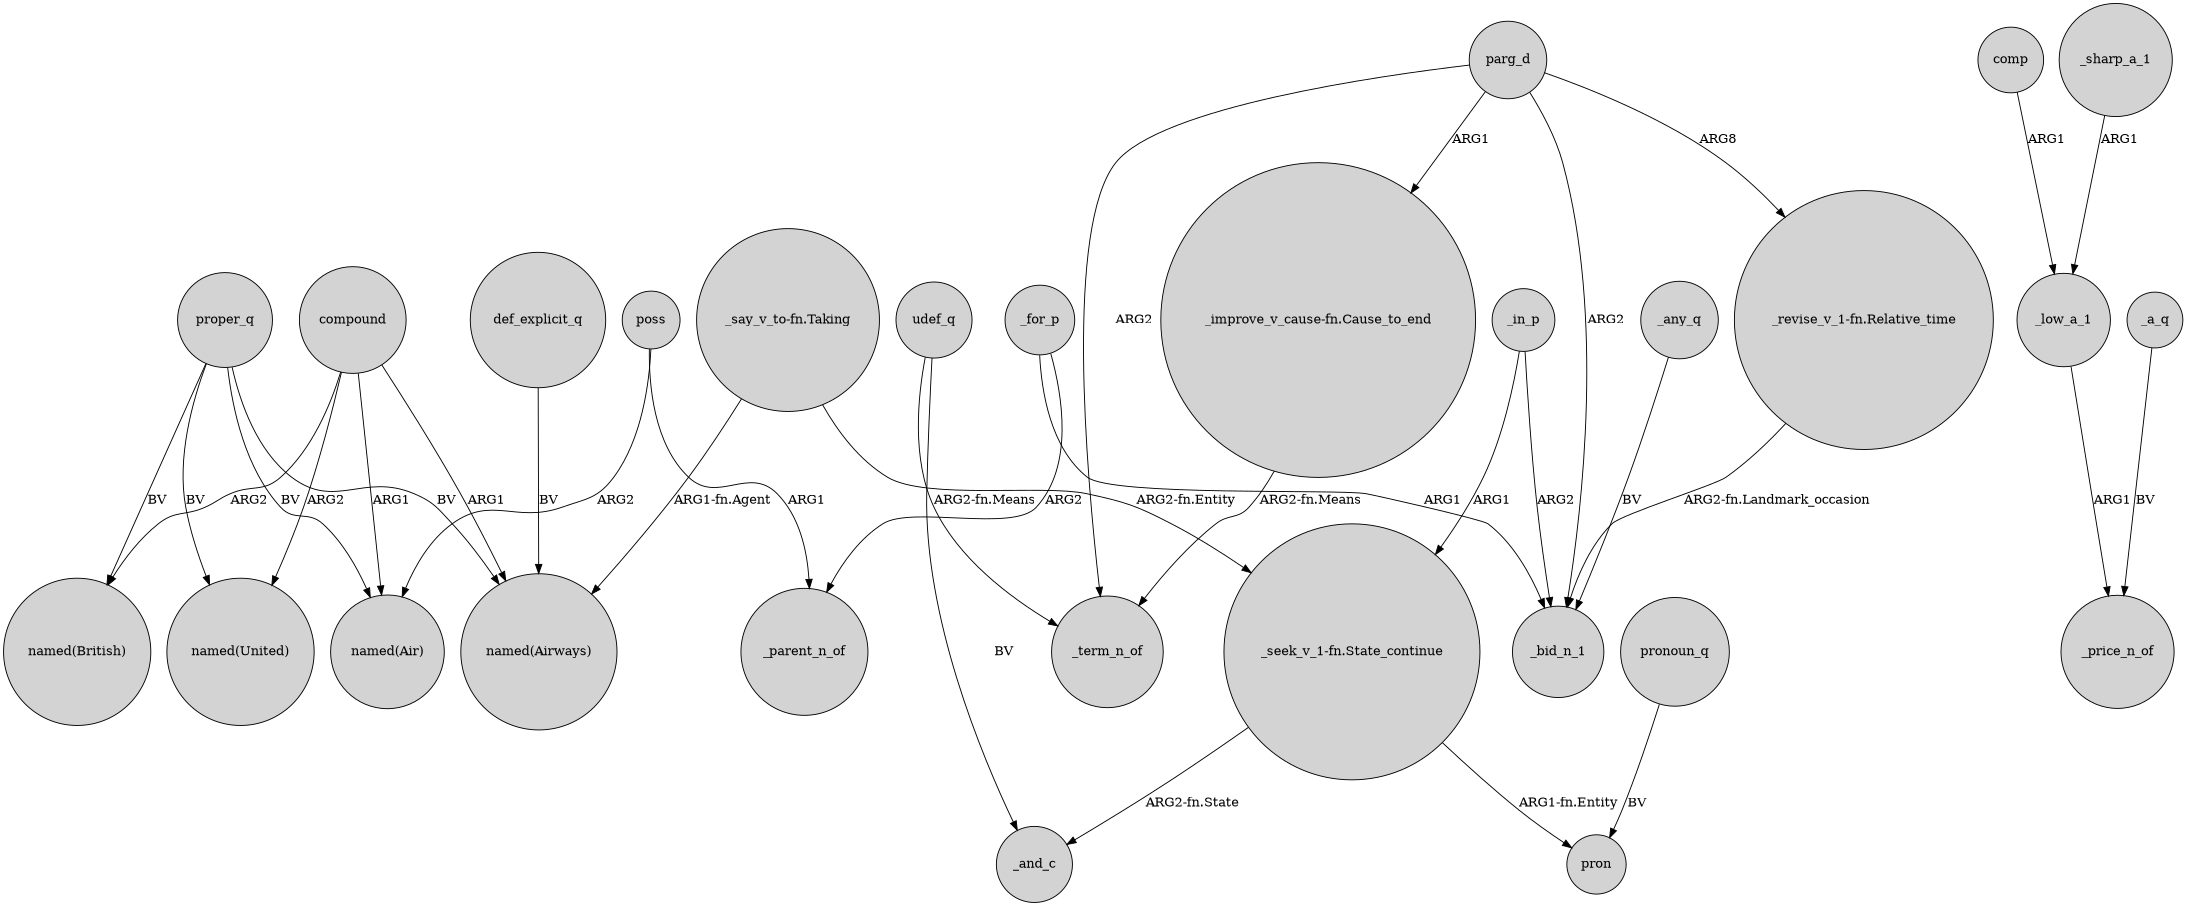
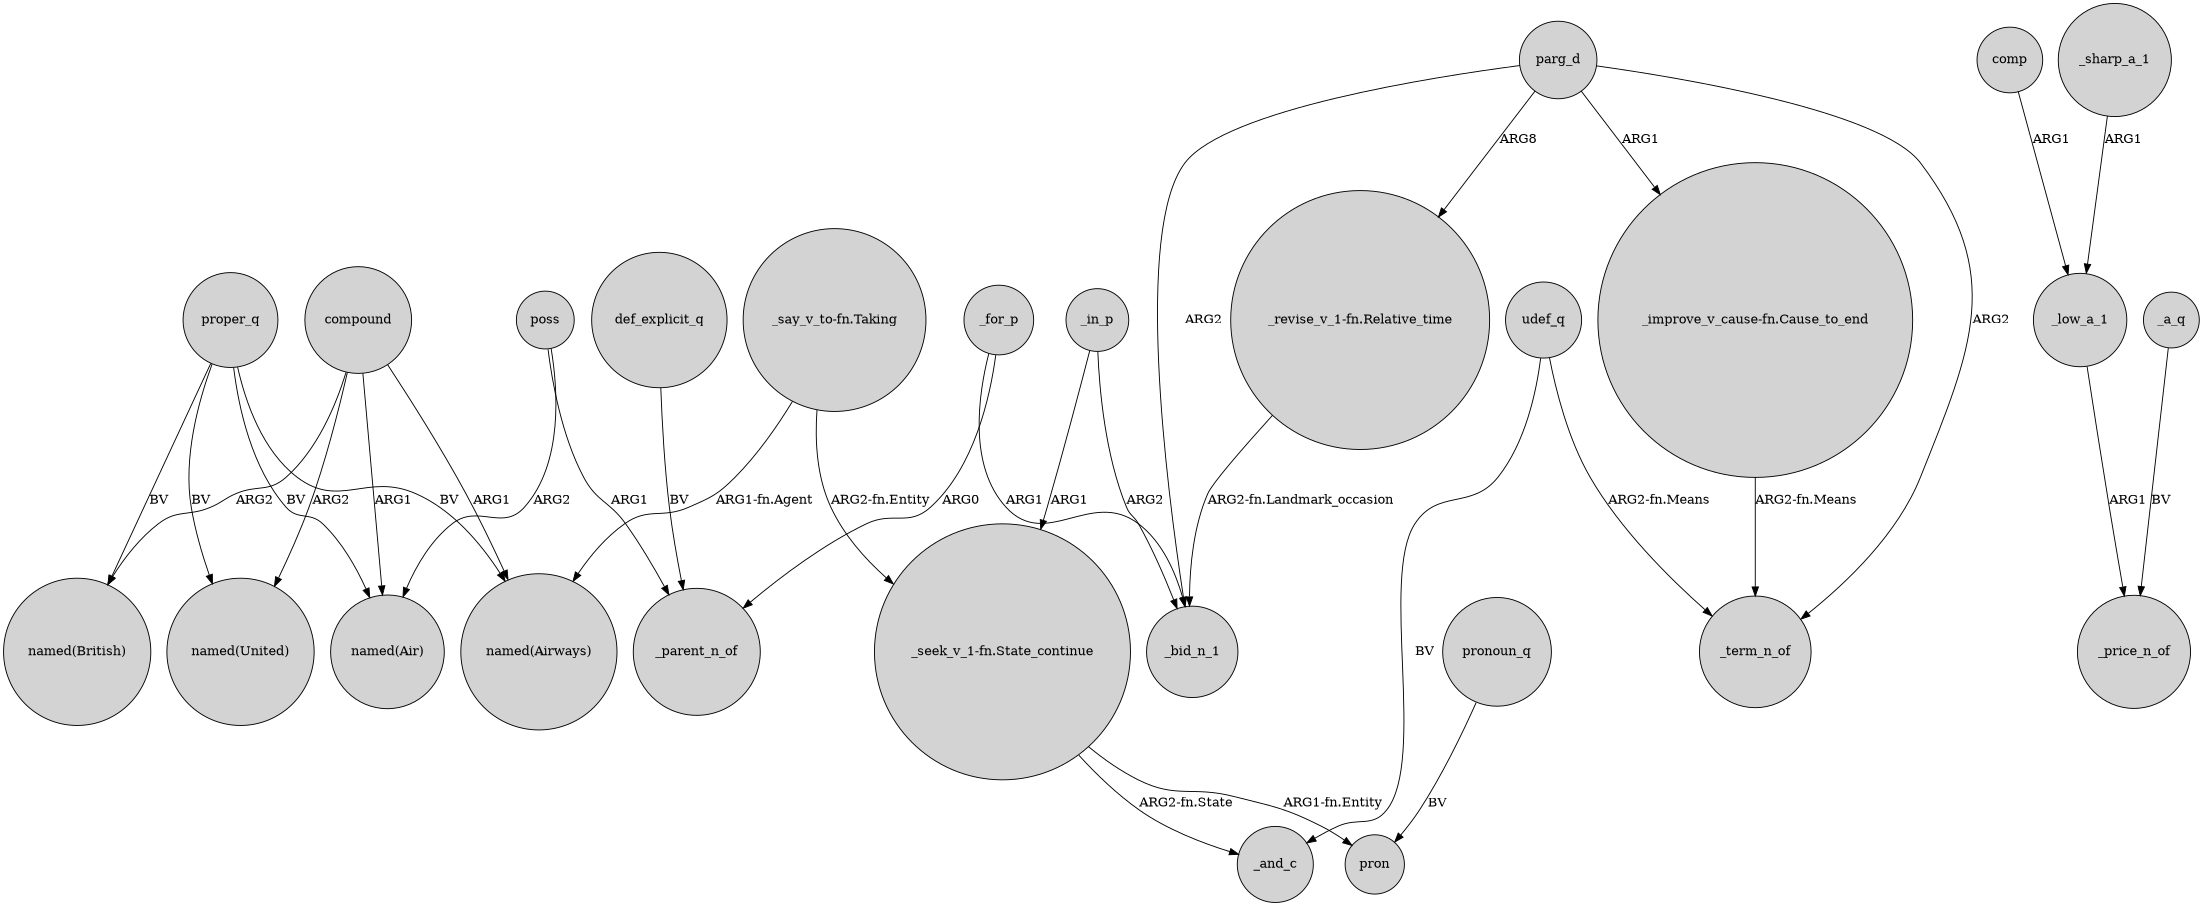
(1680, 320) -> none
(538, 476) -> (667, 485)
(1064, 500) -> (961, 500)
